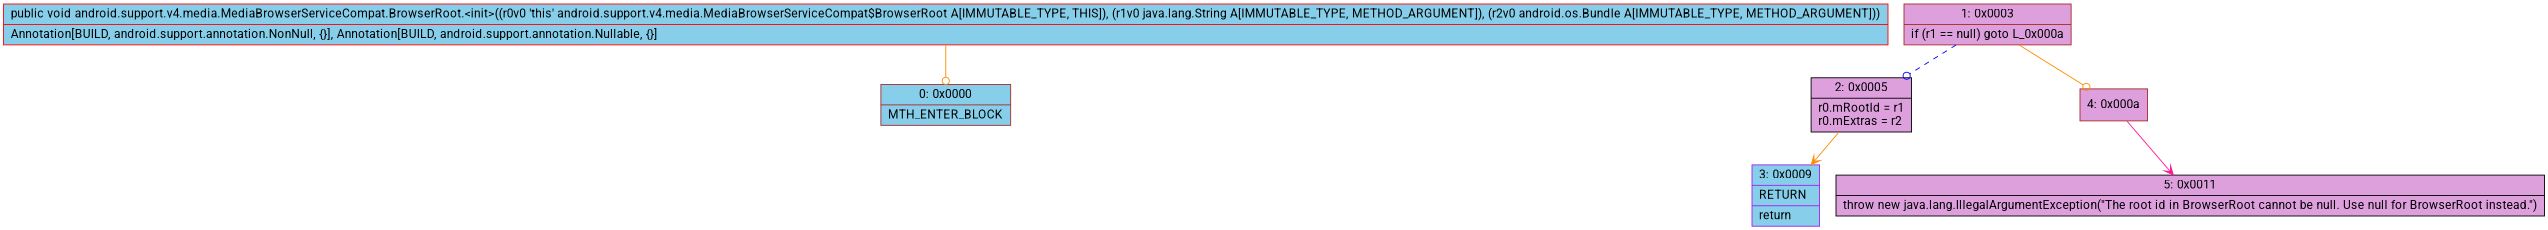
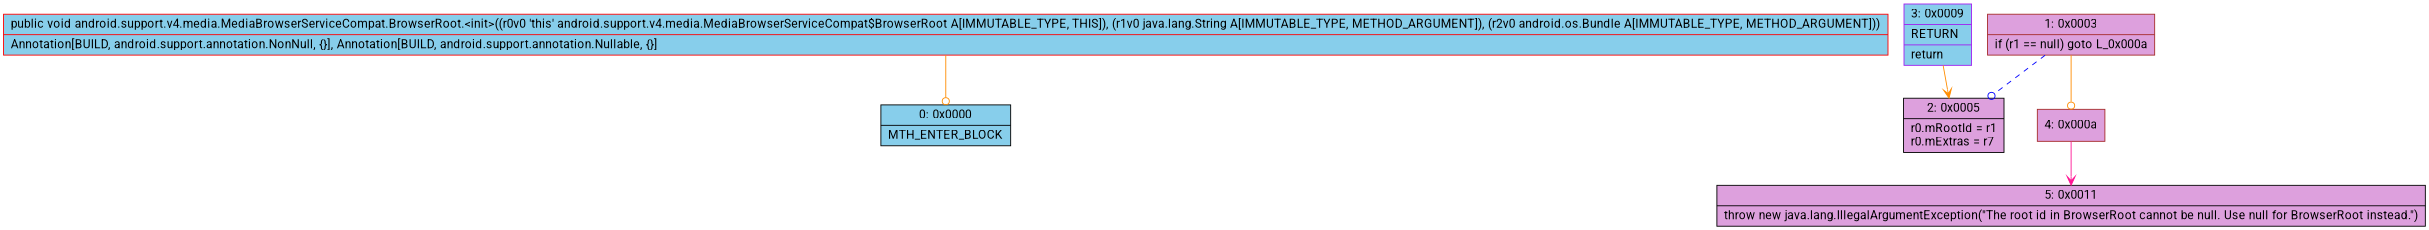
(946, 105) -> (946, 125)
(1860, 121) -> (1952, 142)
(1828, 145) -> (1945, 77)
